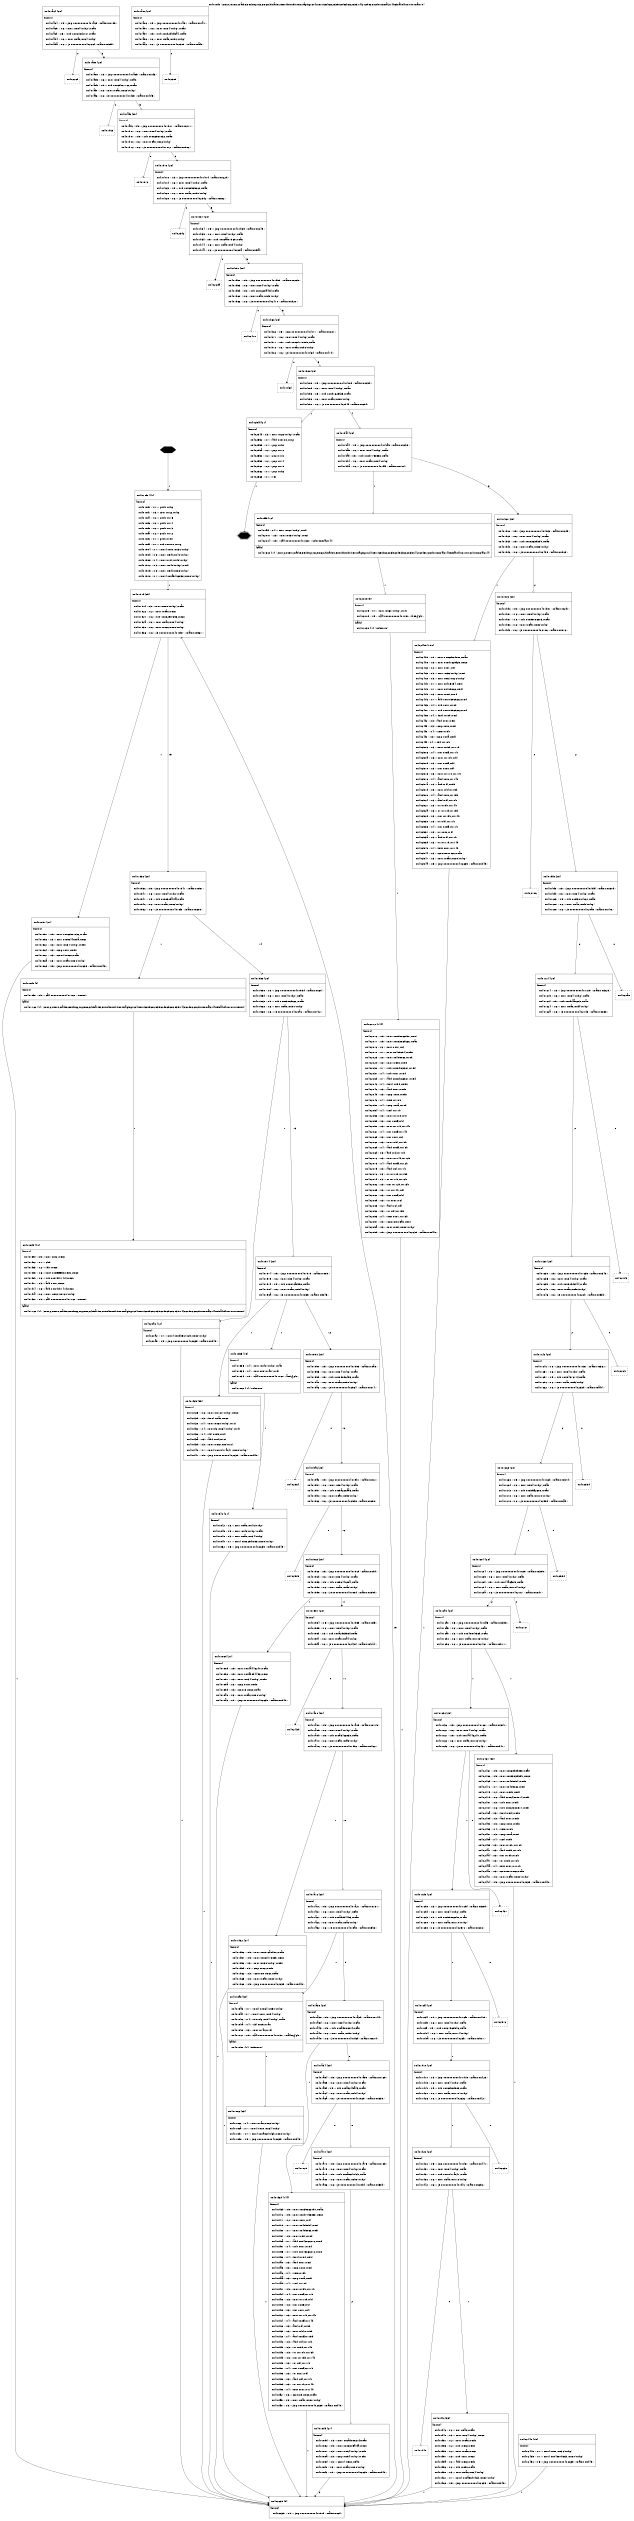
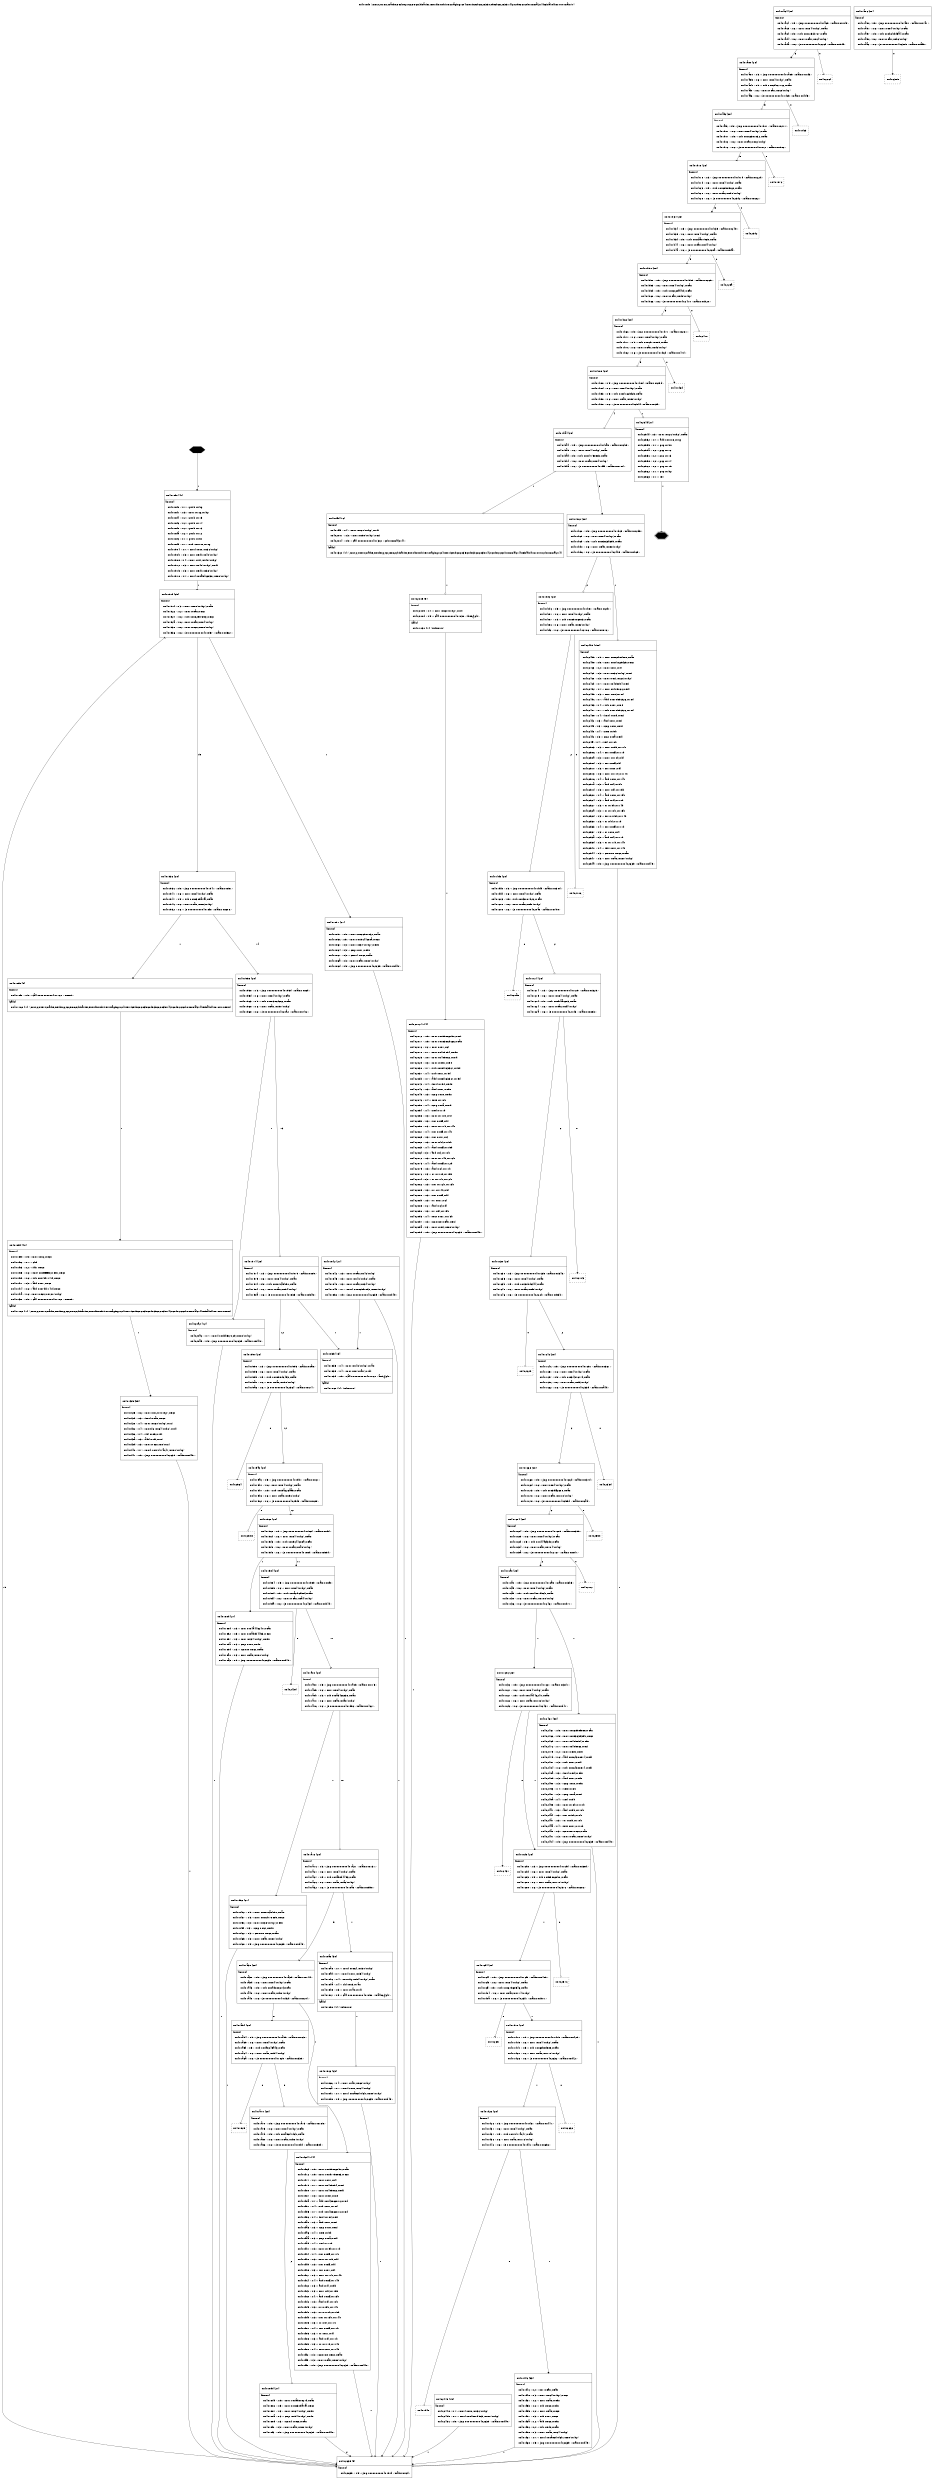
(232, 1341) -> (140, 1355)
(262, 1451) -> (359, 1324)
none -> (494, 2042)
